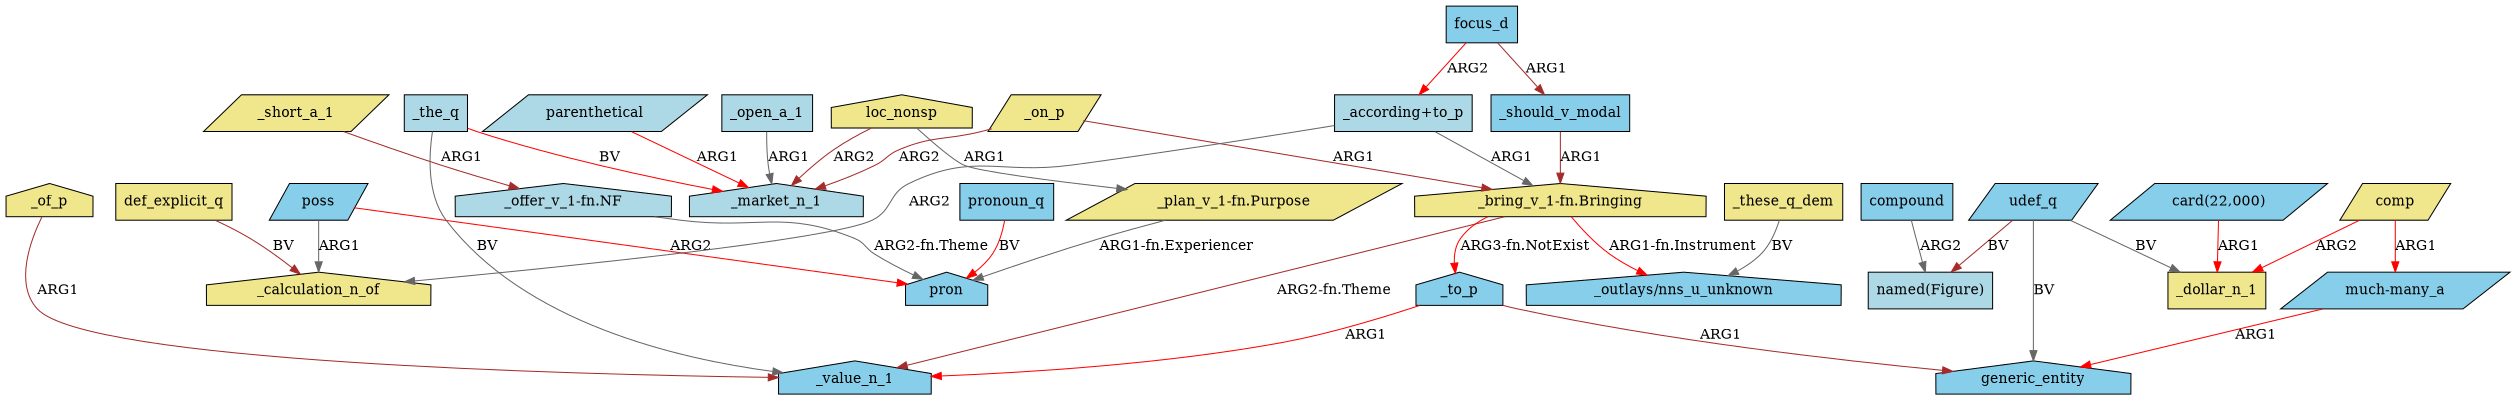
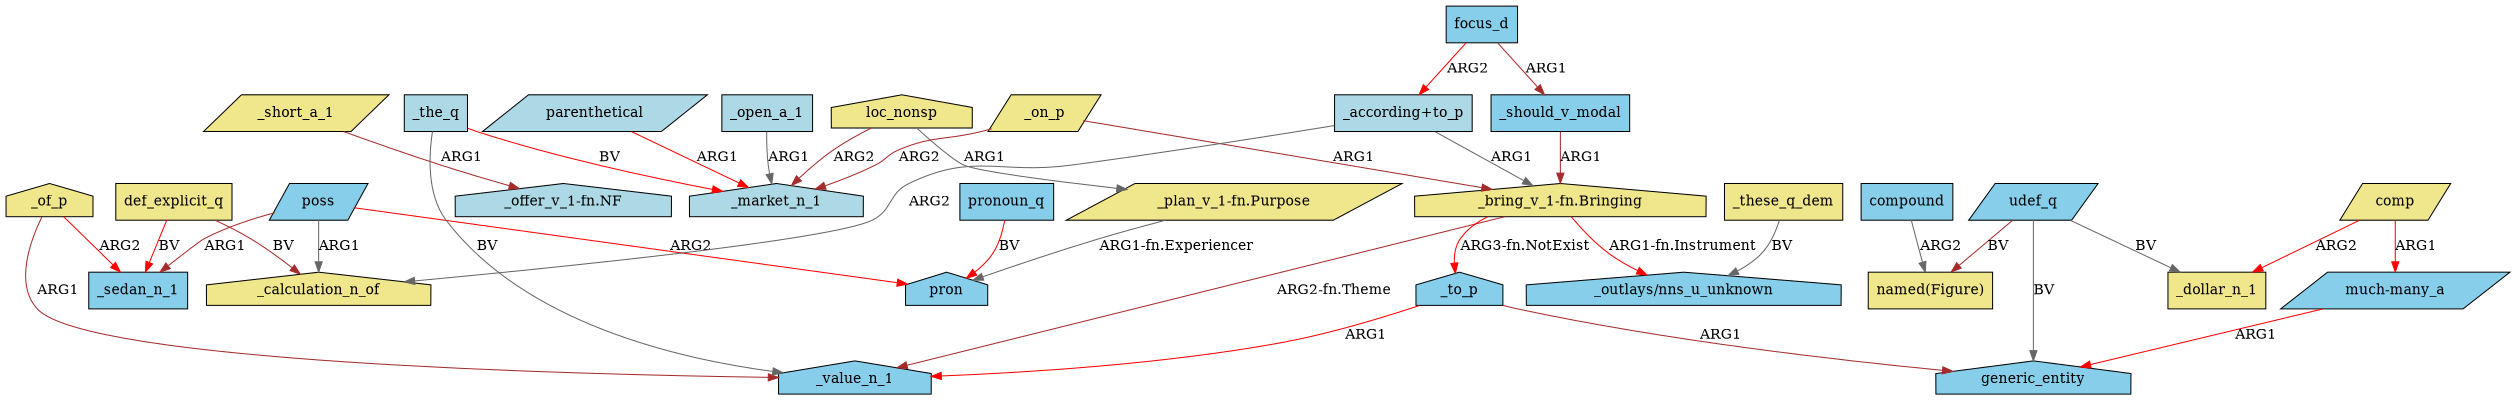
(2219, 202) -> none
(790, 223) -> none
none -> (138, 291)
(1930, 291) -> (1930, 291)
